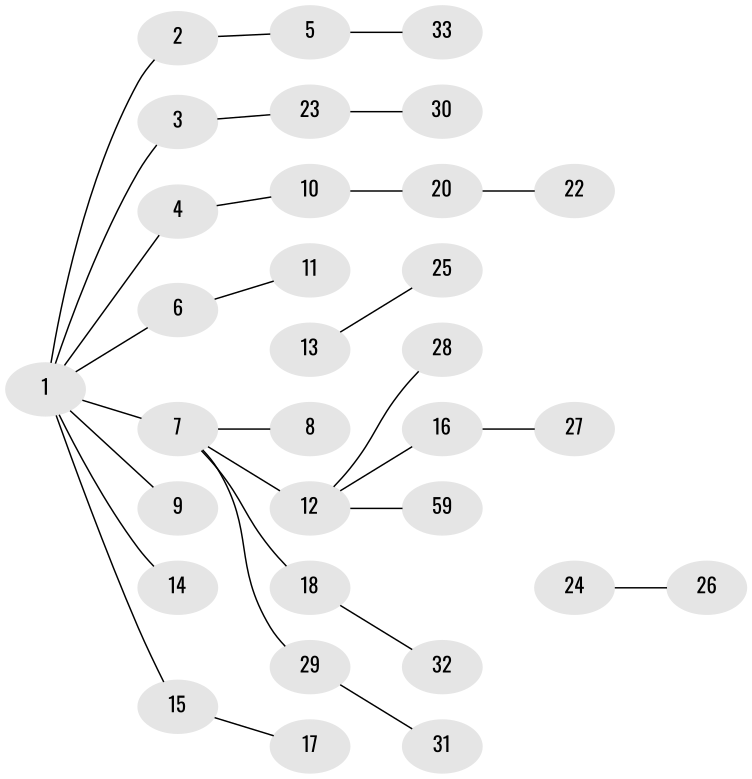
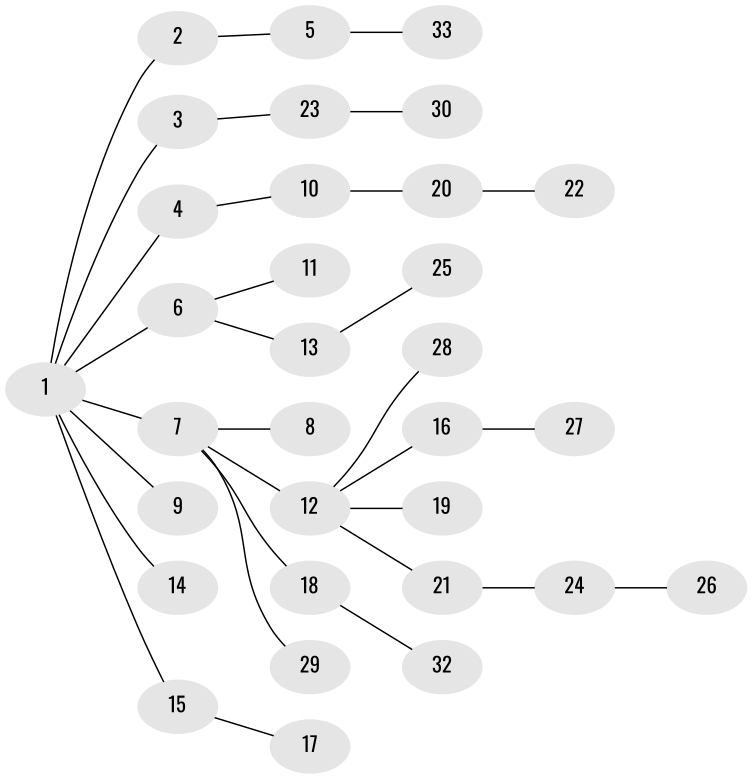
none -> (244, 330)
(442, 508) -> (442, 508)
none -> (442, 588)
(442, 746) -> none
